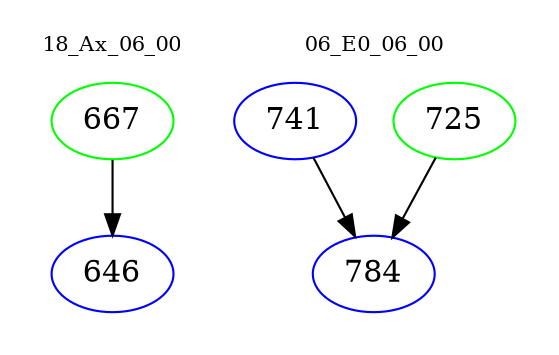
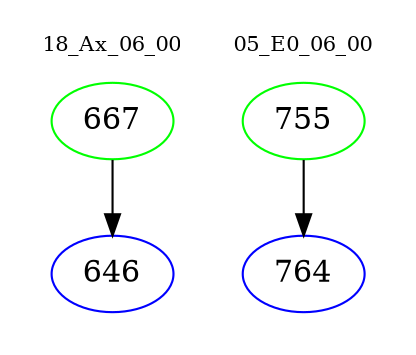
(375, 46) -> (304, 46)
(295, 121) -> none
(454, 121) -> (304, 121)
(374, 274) -> (304, 274)
